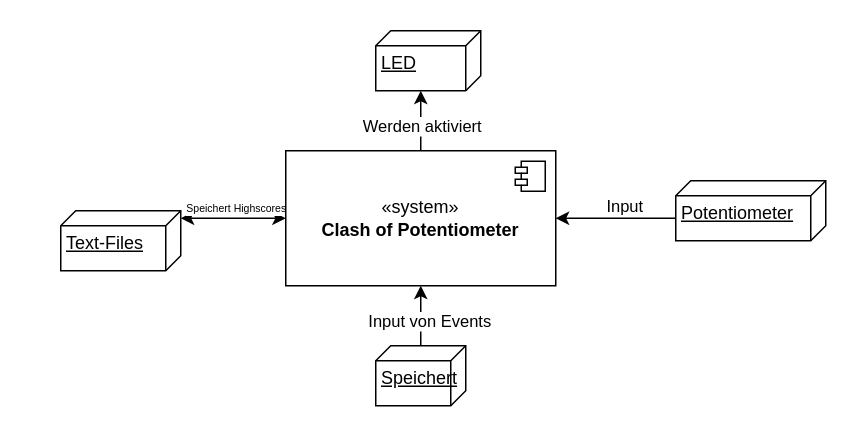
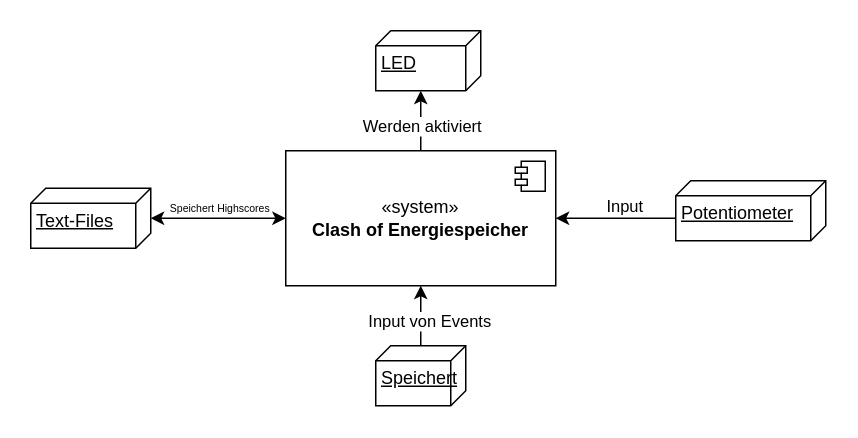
(421, 218) -> (421, 218)
(121, 241) -> (91, 218)
